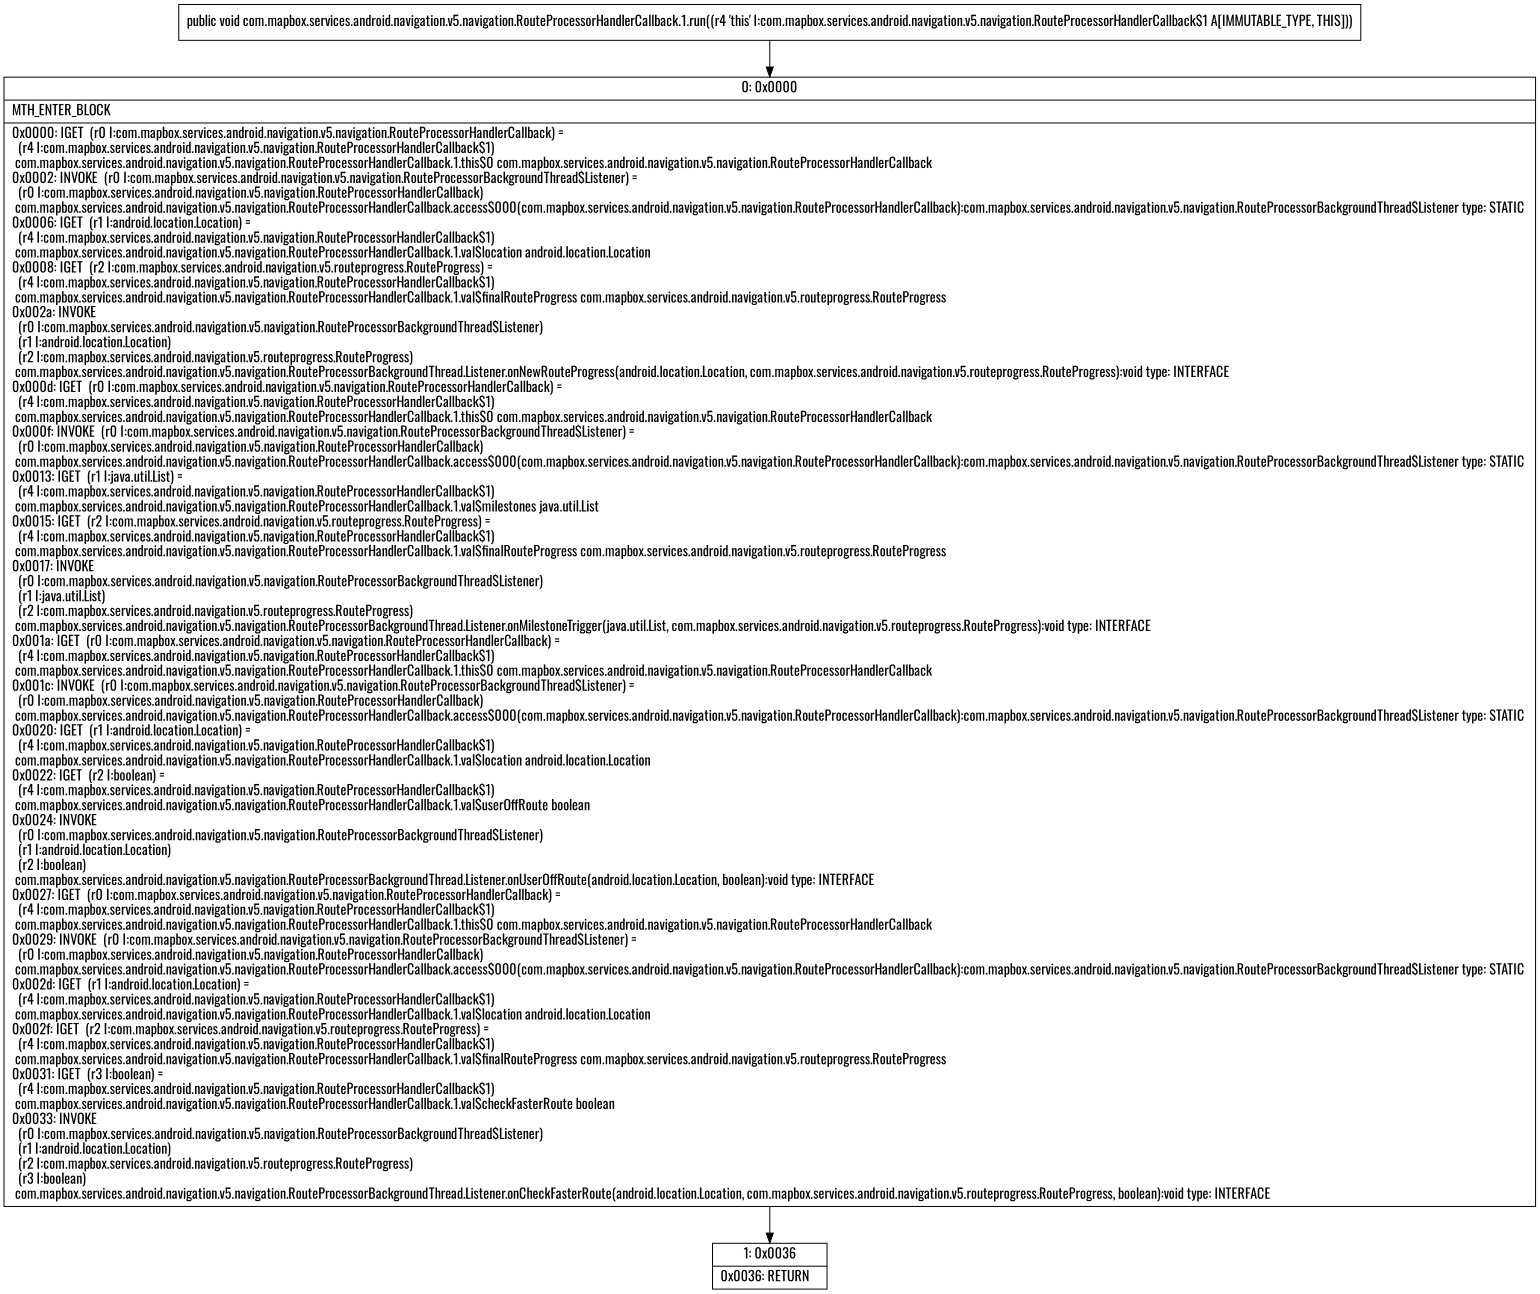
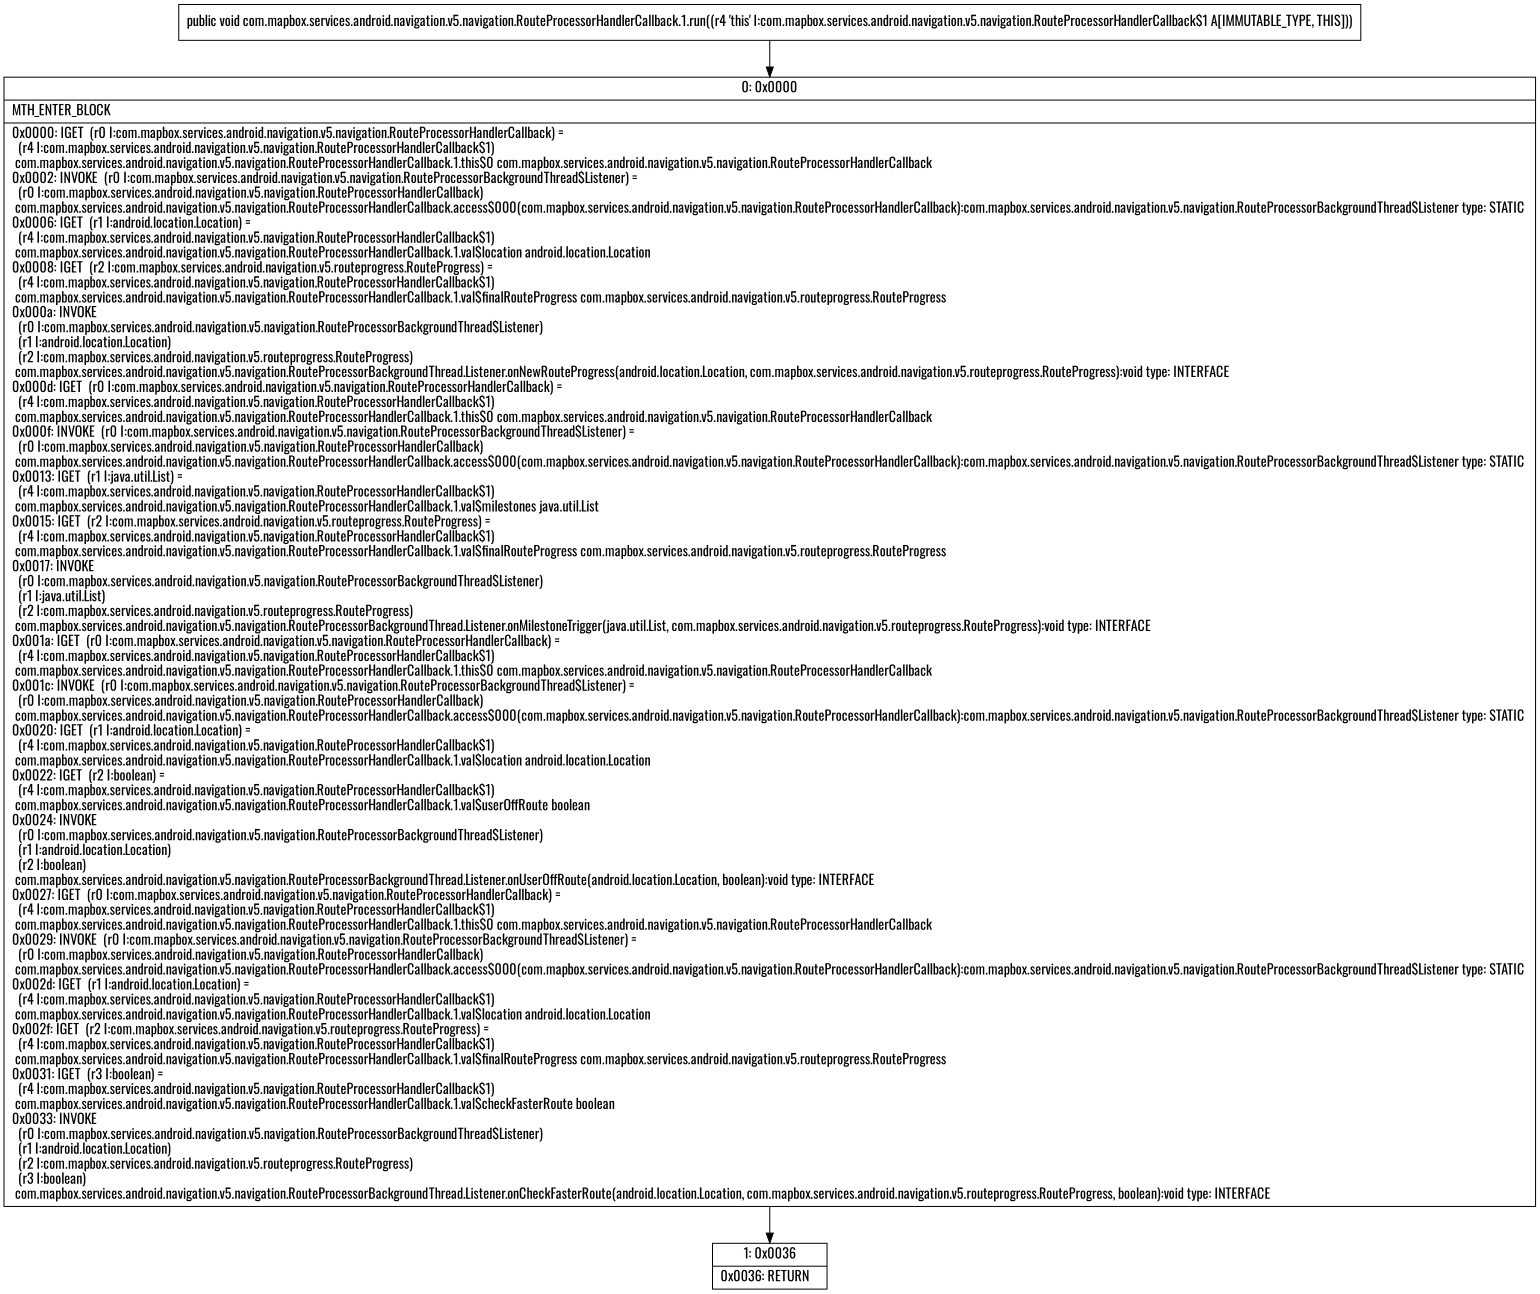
(57, 313) -> (58, 313)
